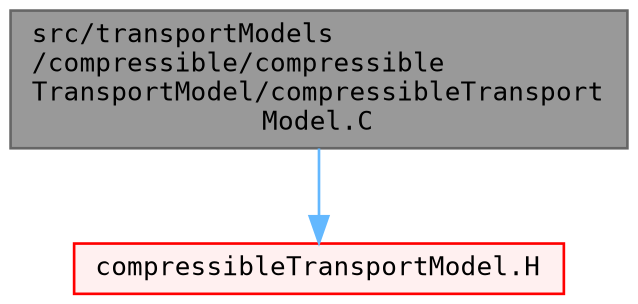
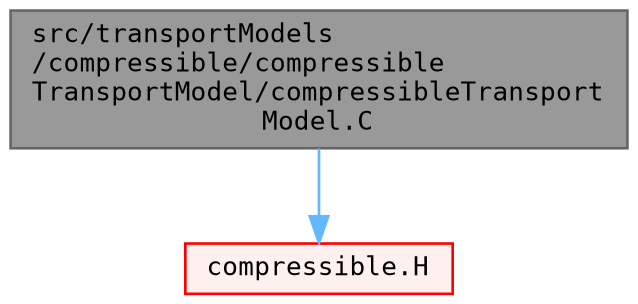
(319, 269) -> (319, 269)
